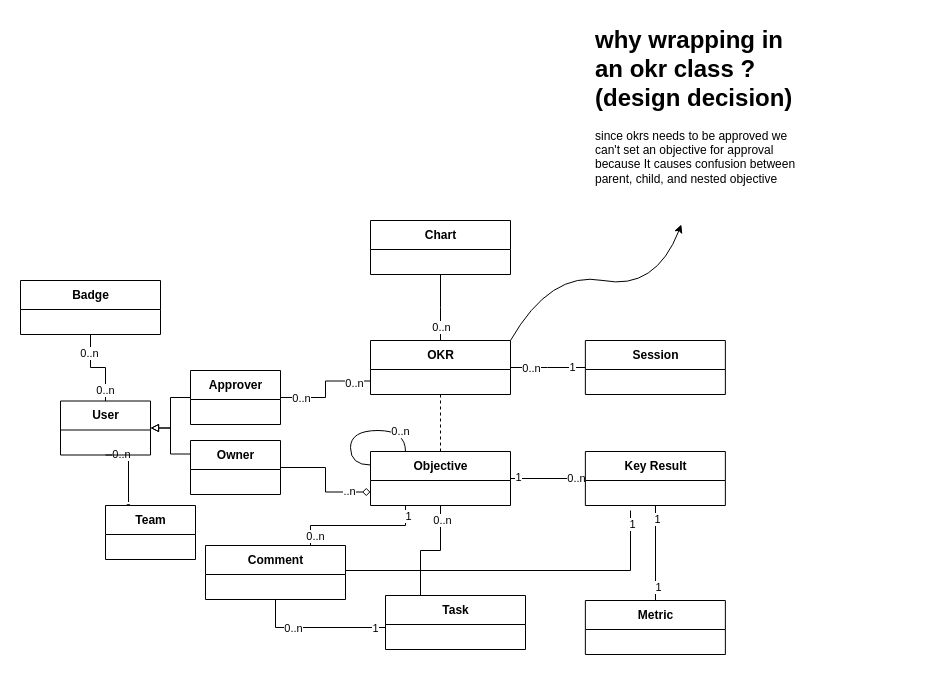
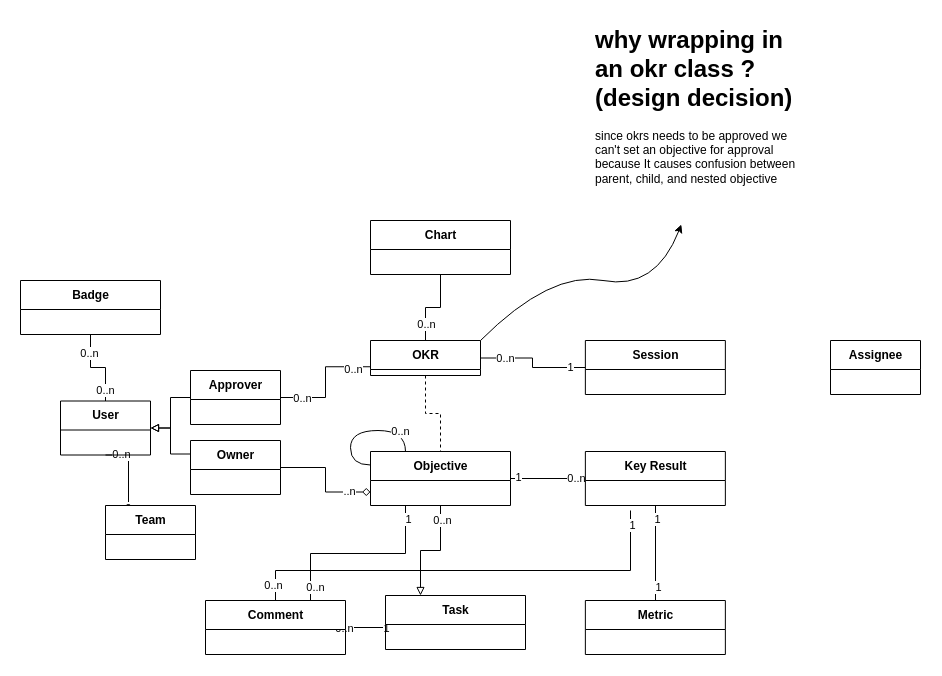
(441, 368) -> (426, 358)
none -> (876, 368)
(276, 573) -> (276, 628)
(421, 590) -> (421, 586)
